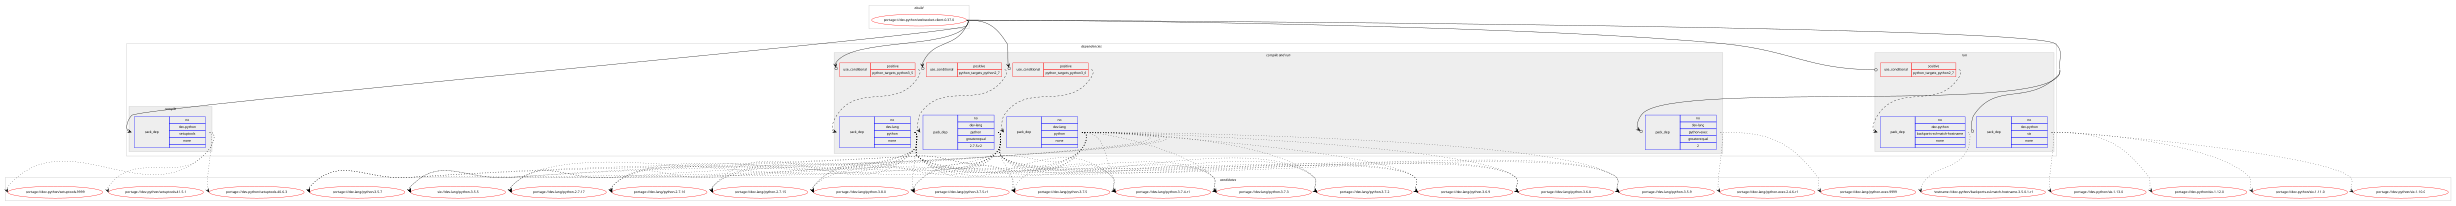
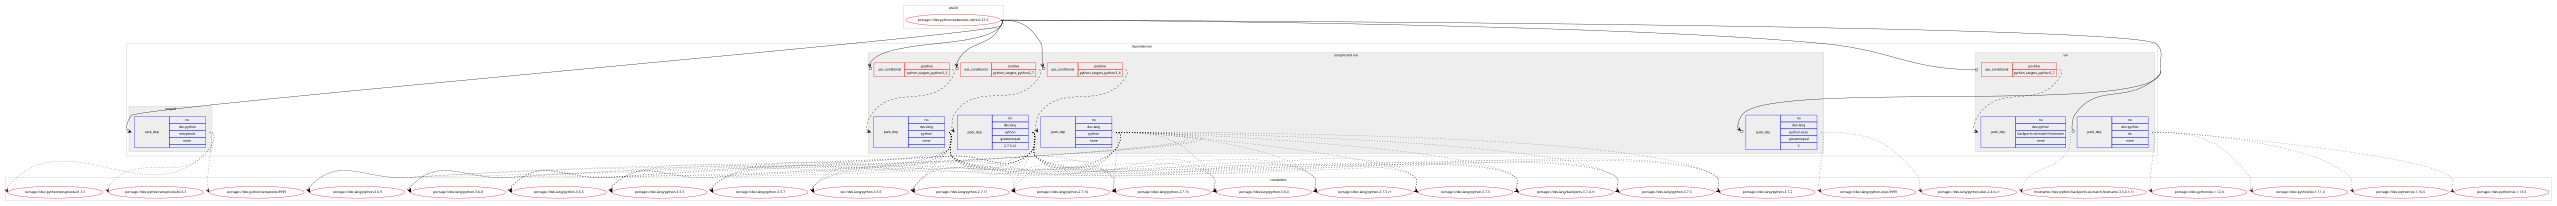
none -> (559, 192)
(1163, 192) -> (1566, 192)
